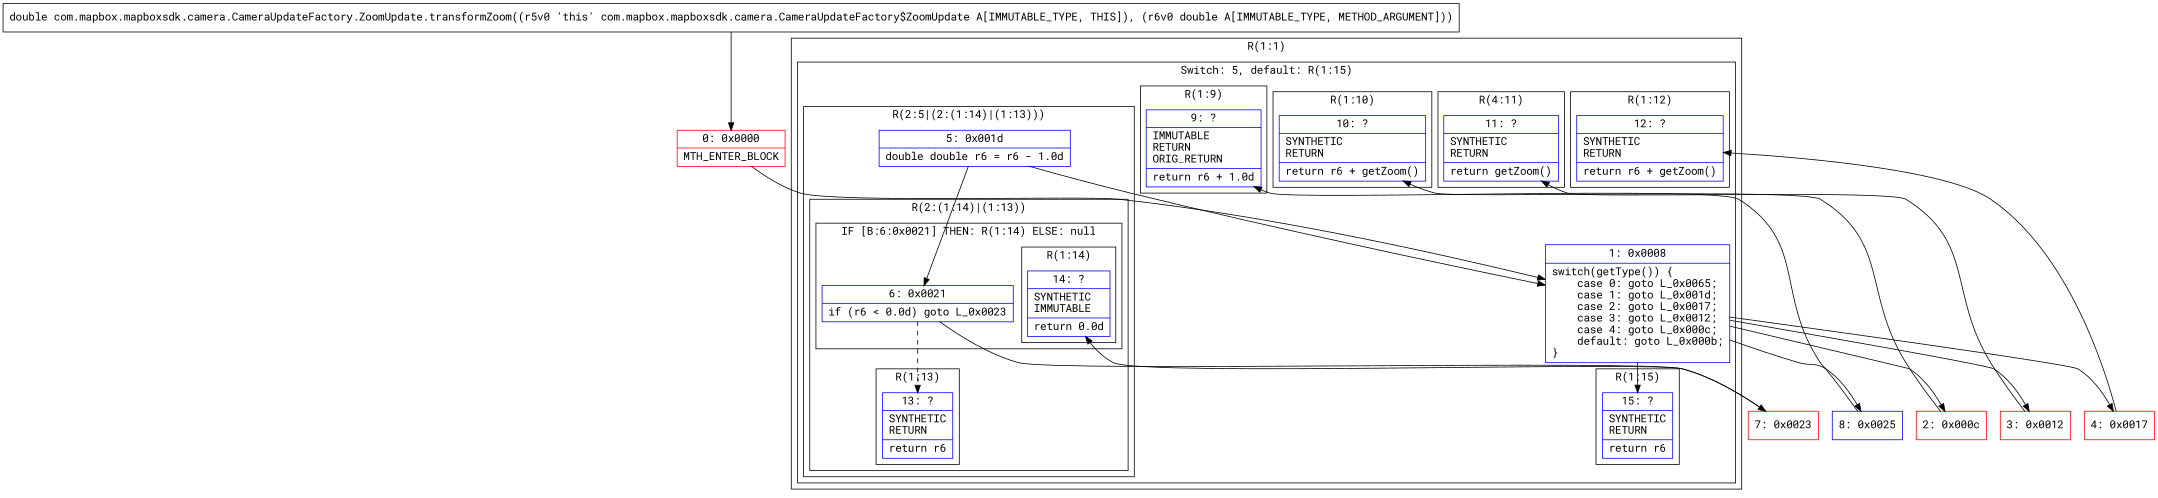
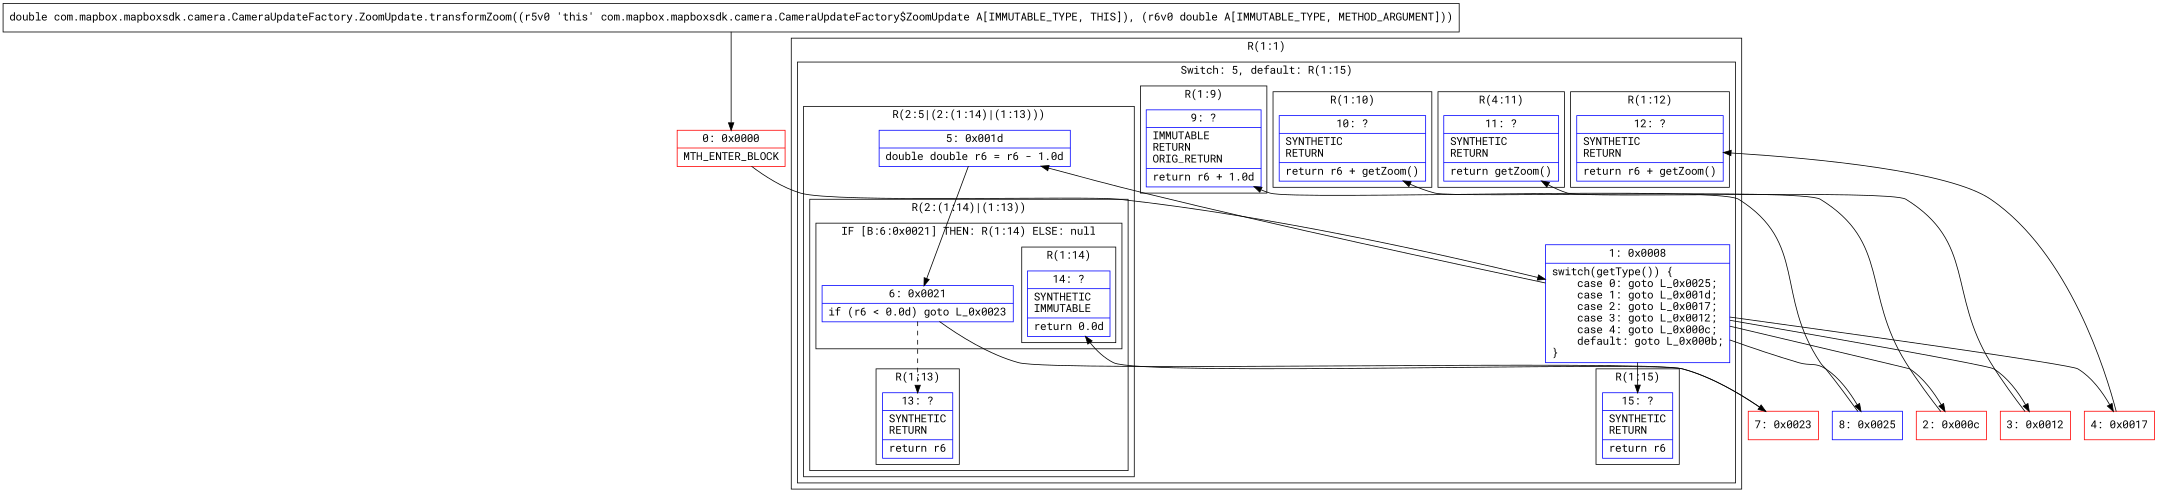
(1282, 229) -> (1358, 243)
(1635, 284) -> (1635, 284)
